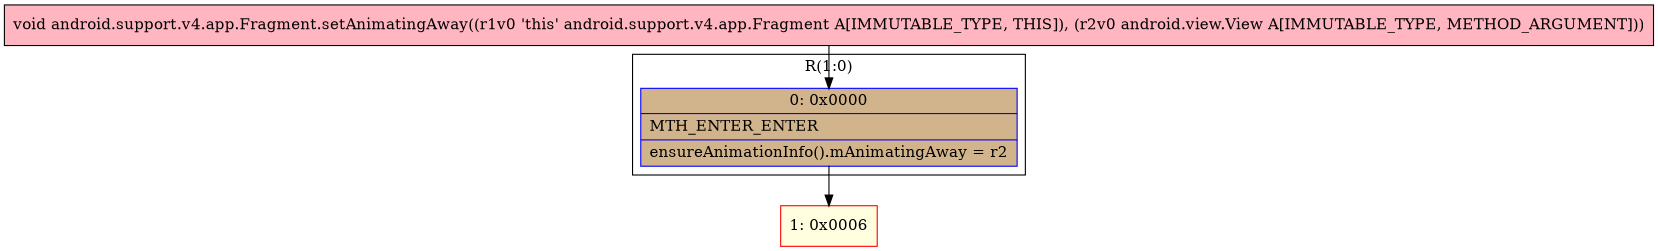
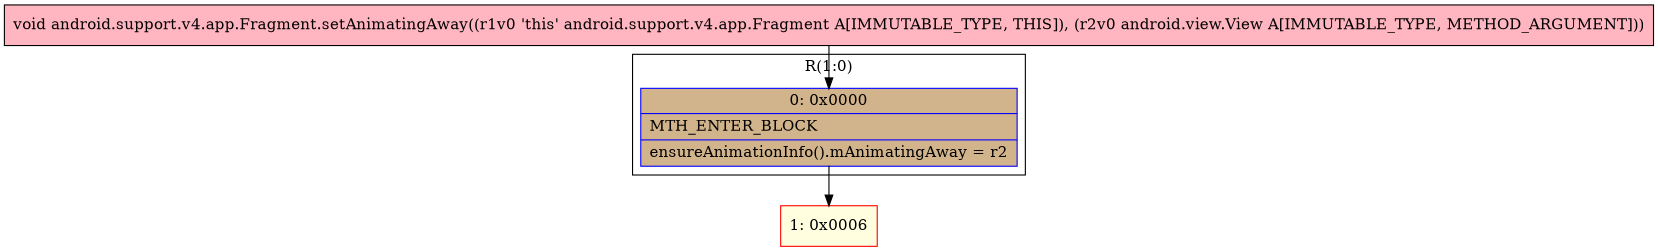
(734, 126) -> (734, 126)
